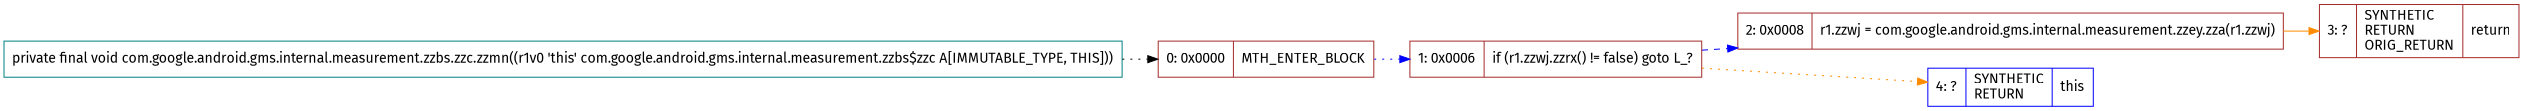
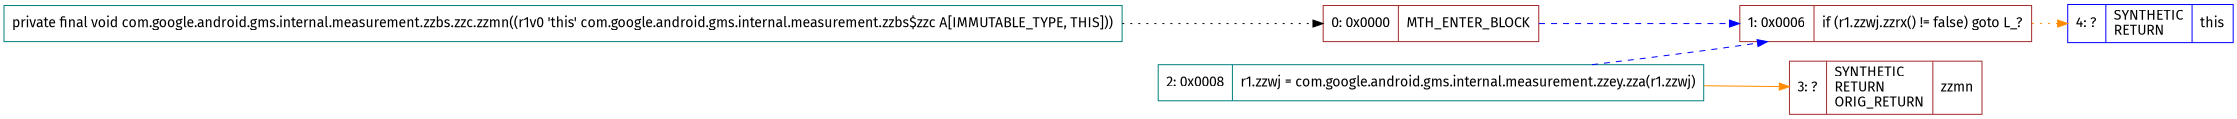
(2011, 31) -> (1431, 83)
(2491, 31) -> (1957, 87)
(1715, 49) -> (1675, 54)
(1387, 59) -> (1634, 24)
